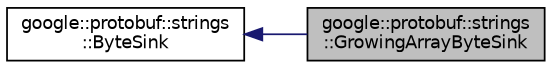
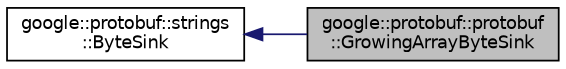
(426, 34) -> (433, 34)
